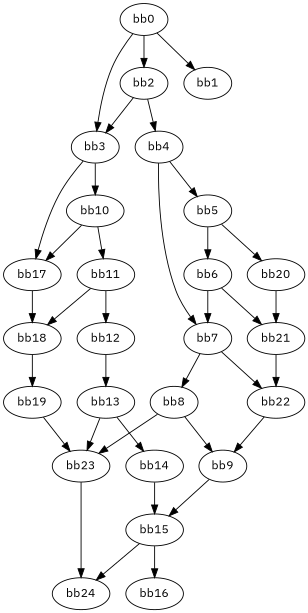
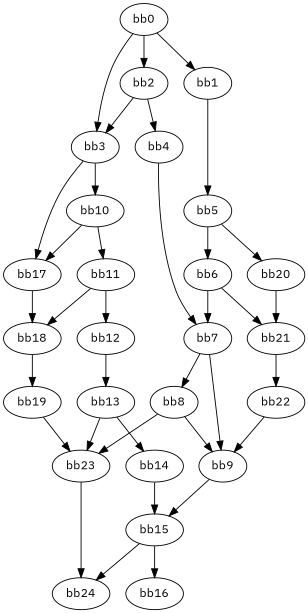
(181, 175) -> (208, 143)
(238, 367) -> (215, 398)
